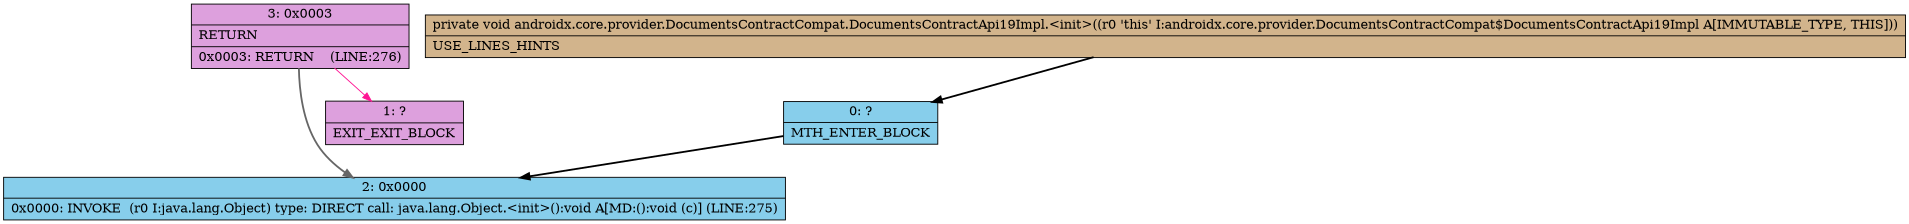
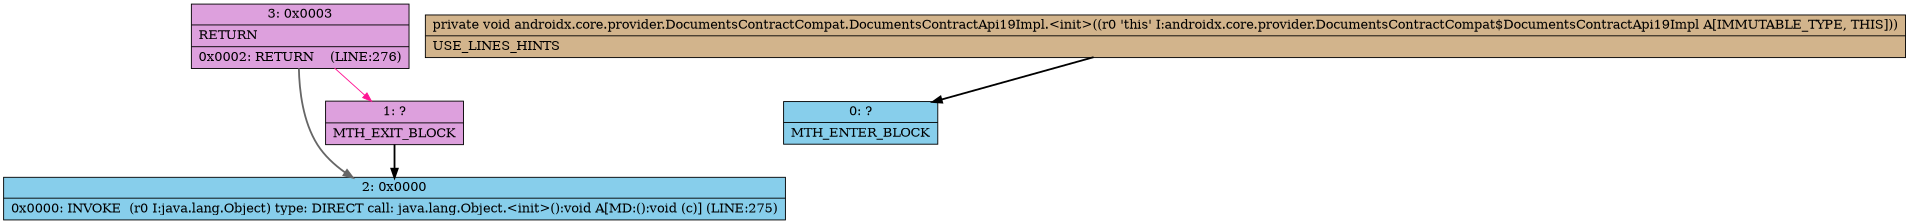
(300, 57) -> (300, 57)
(394, 133) -> (395, 133)
(657, 156) -> (395, 156)
